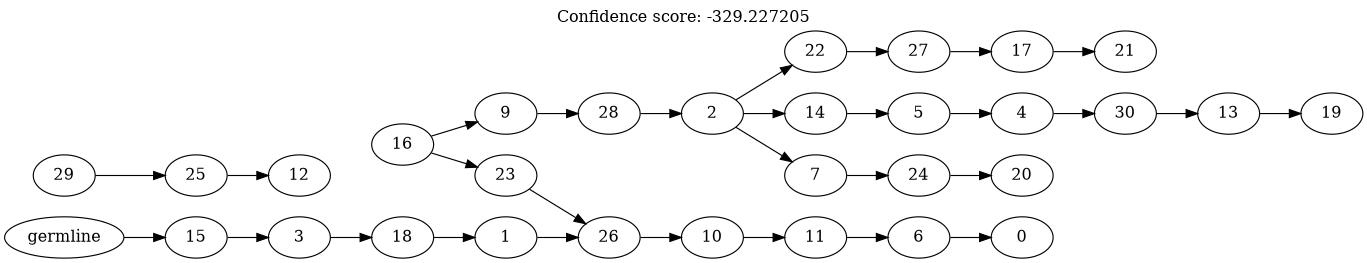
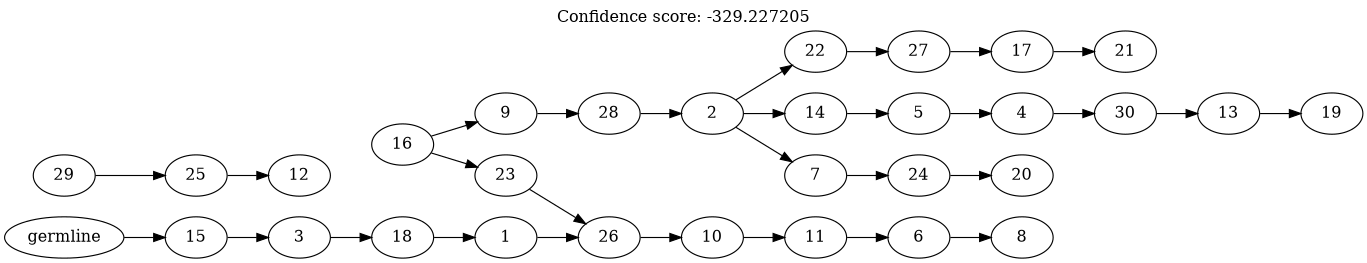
(1022, 237) -> (1022, 237)
